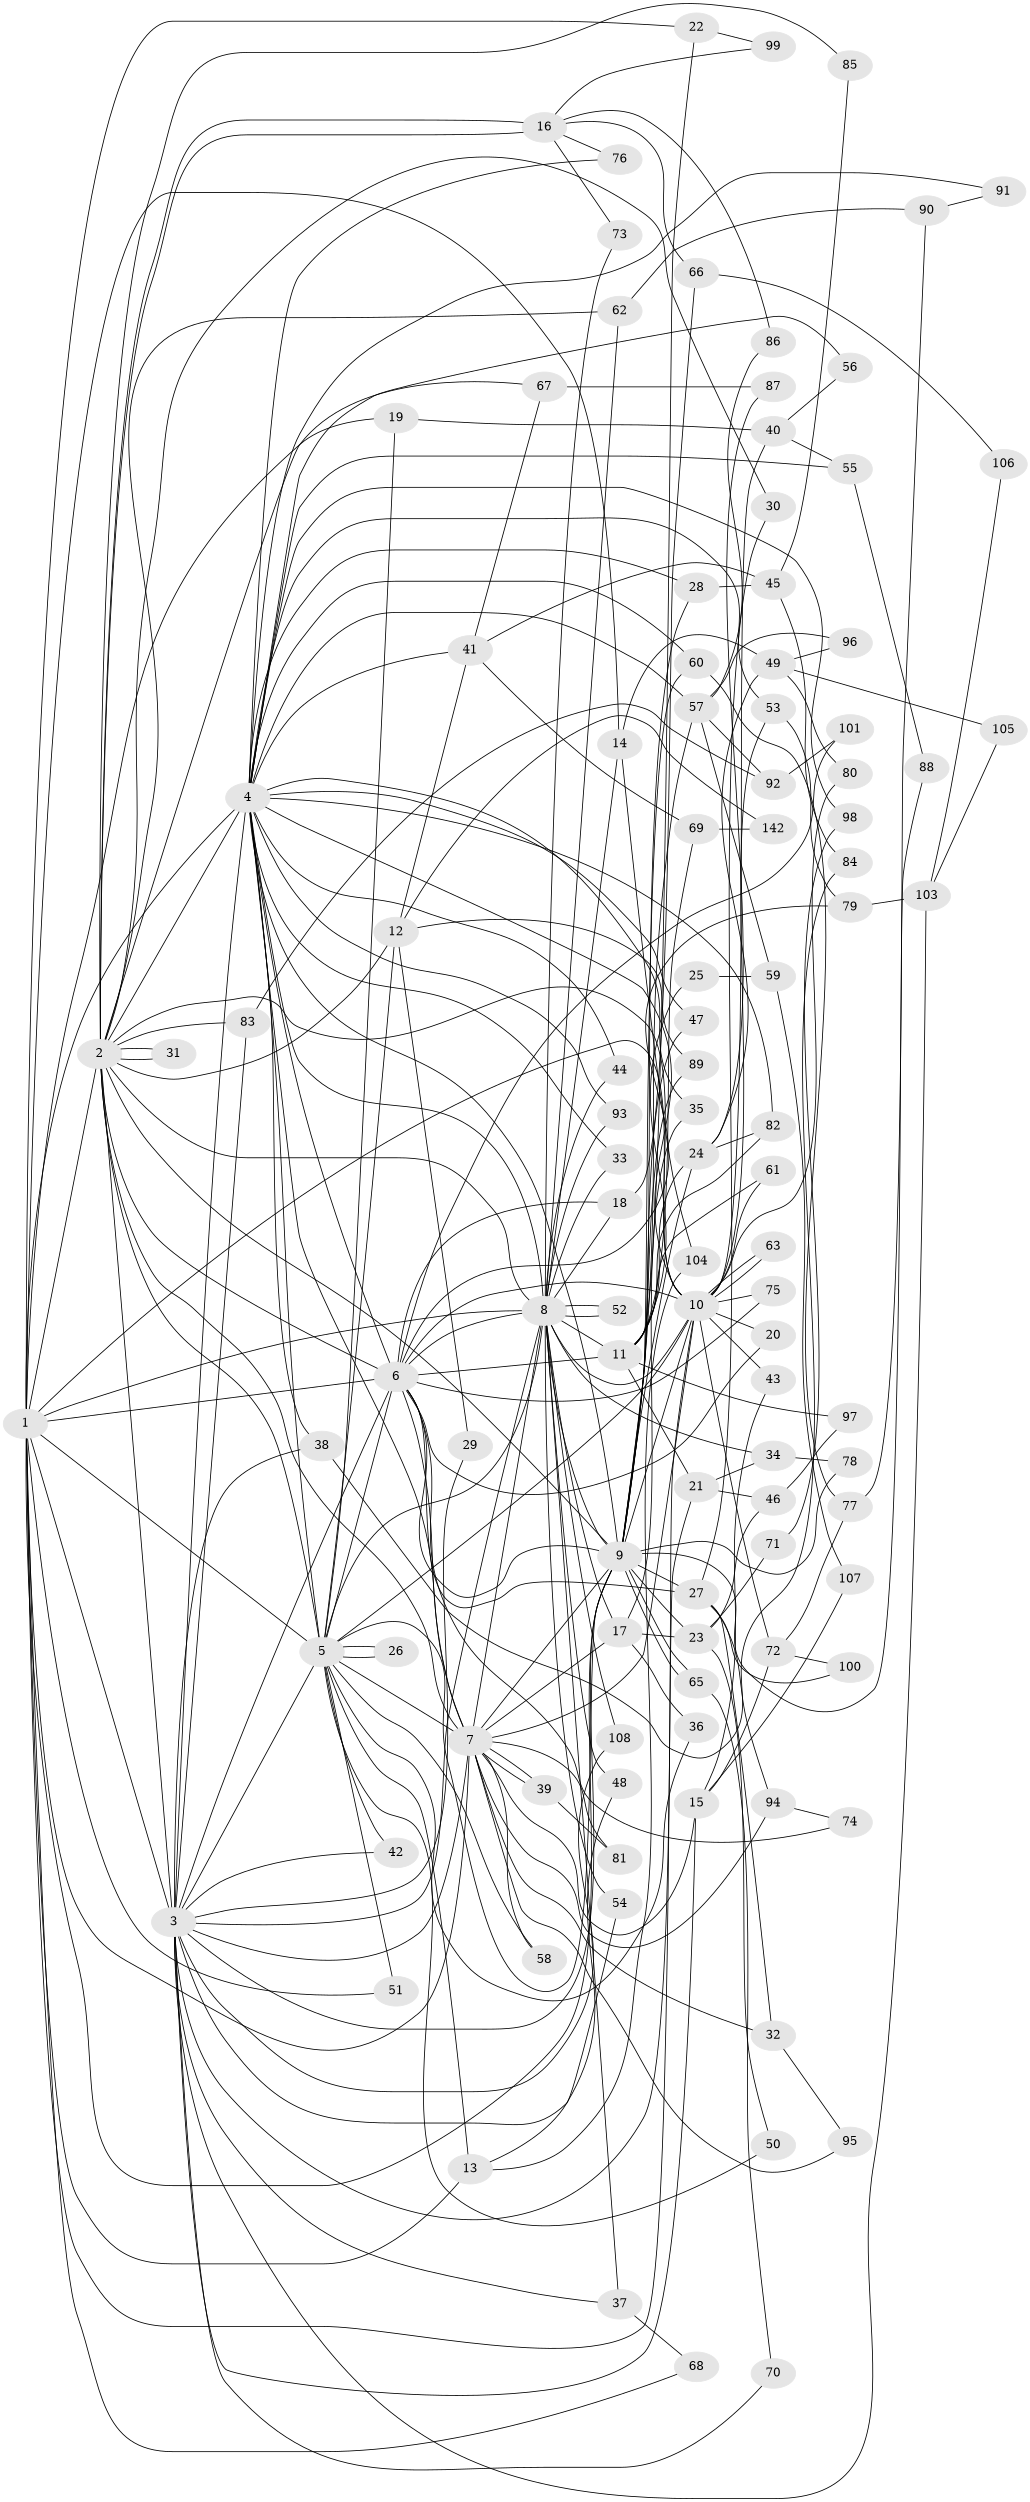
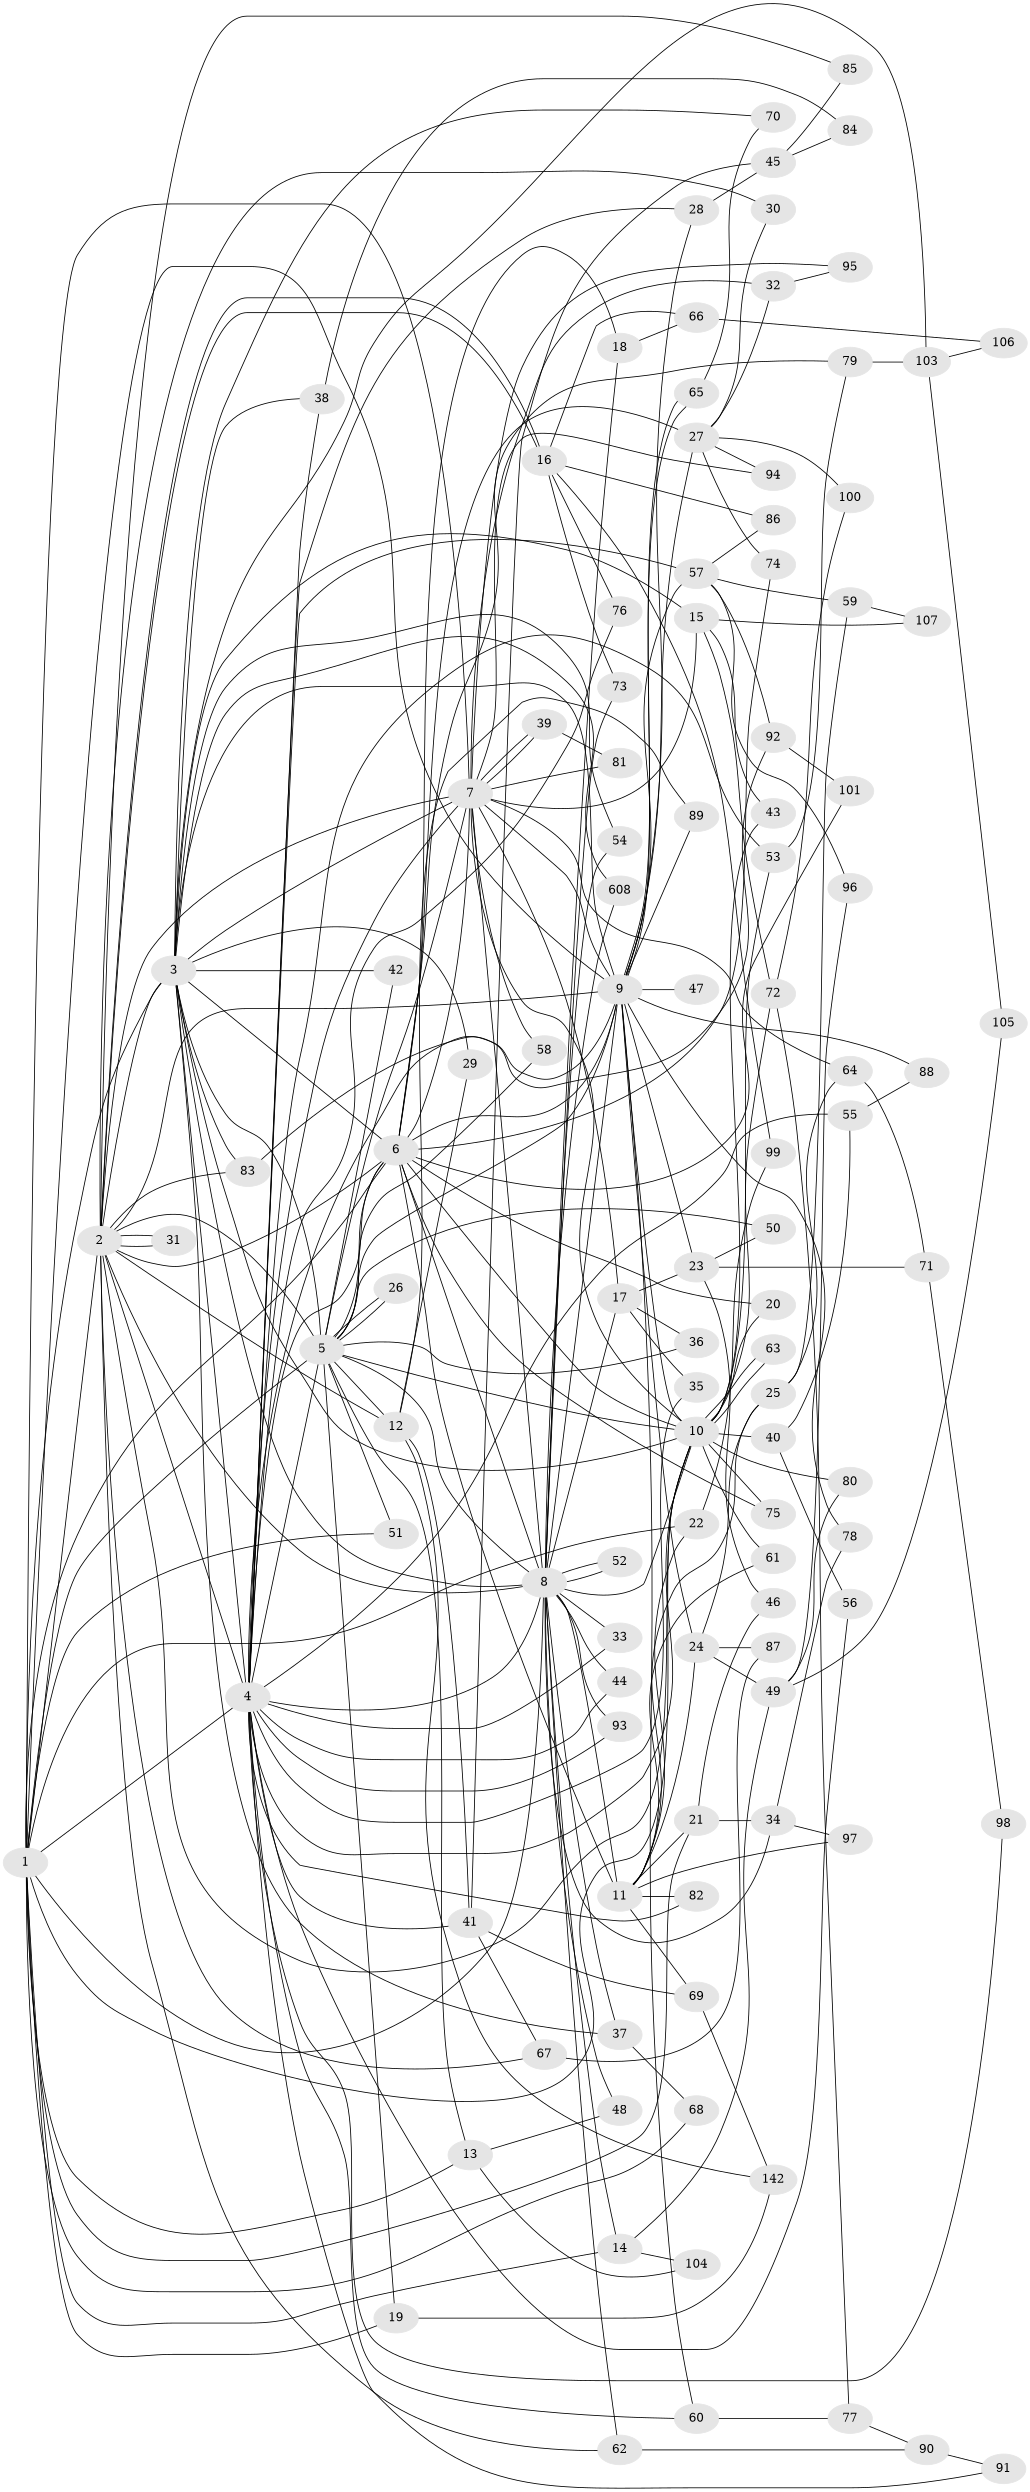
(568, 425) -> (626, 2318)
(503, 829) -> none
none -> (850, 1071)
(726, 1144) -> (726, 1547)
(806, 1467) -> (812, 1830)
(620, 1739) -> (620, 891)
(812, 1813) -> (726, 502)
